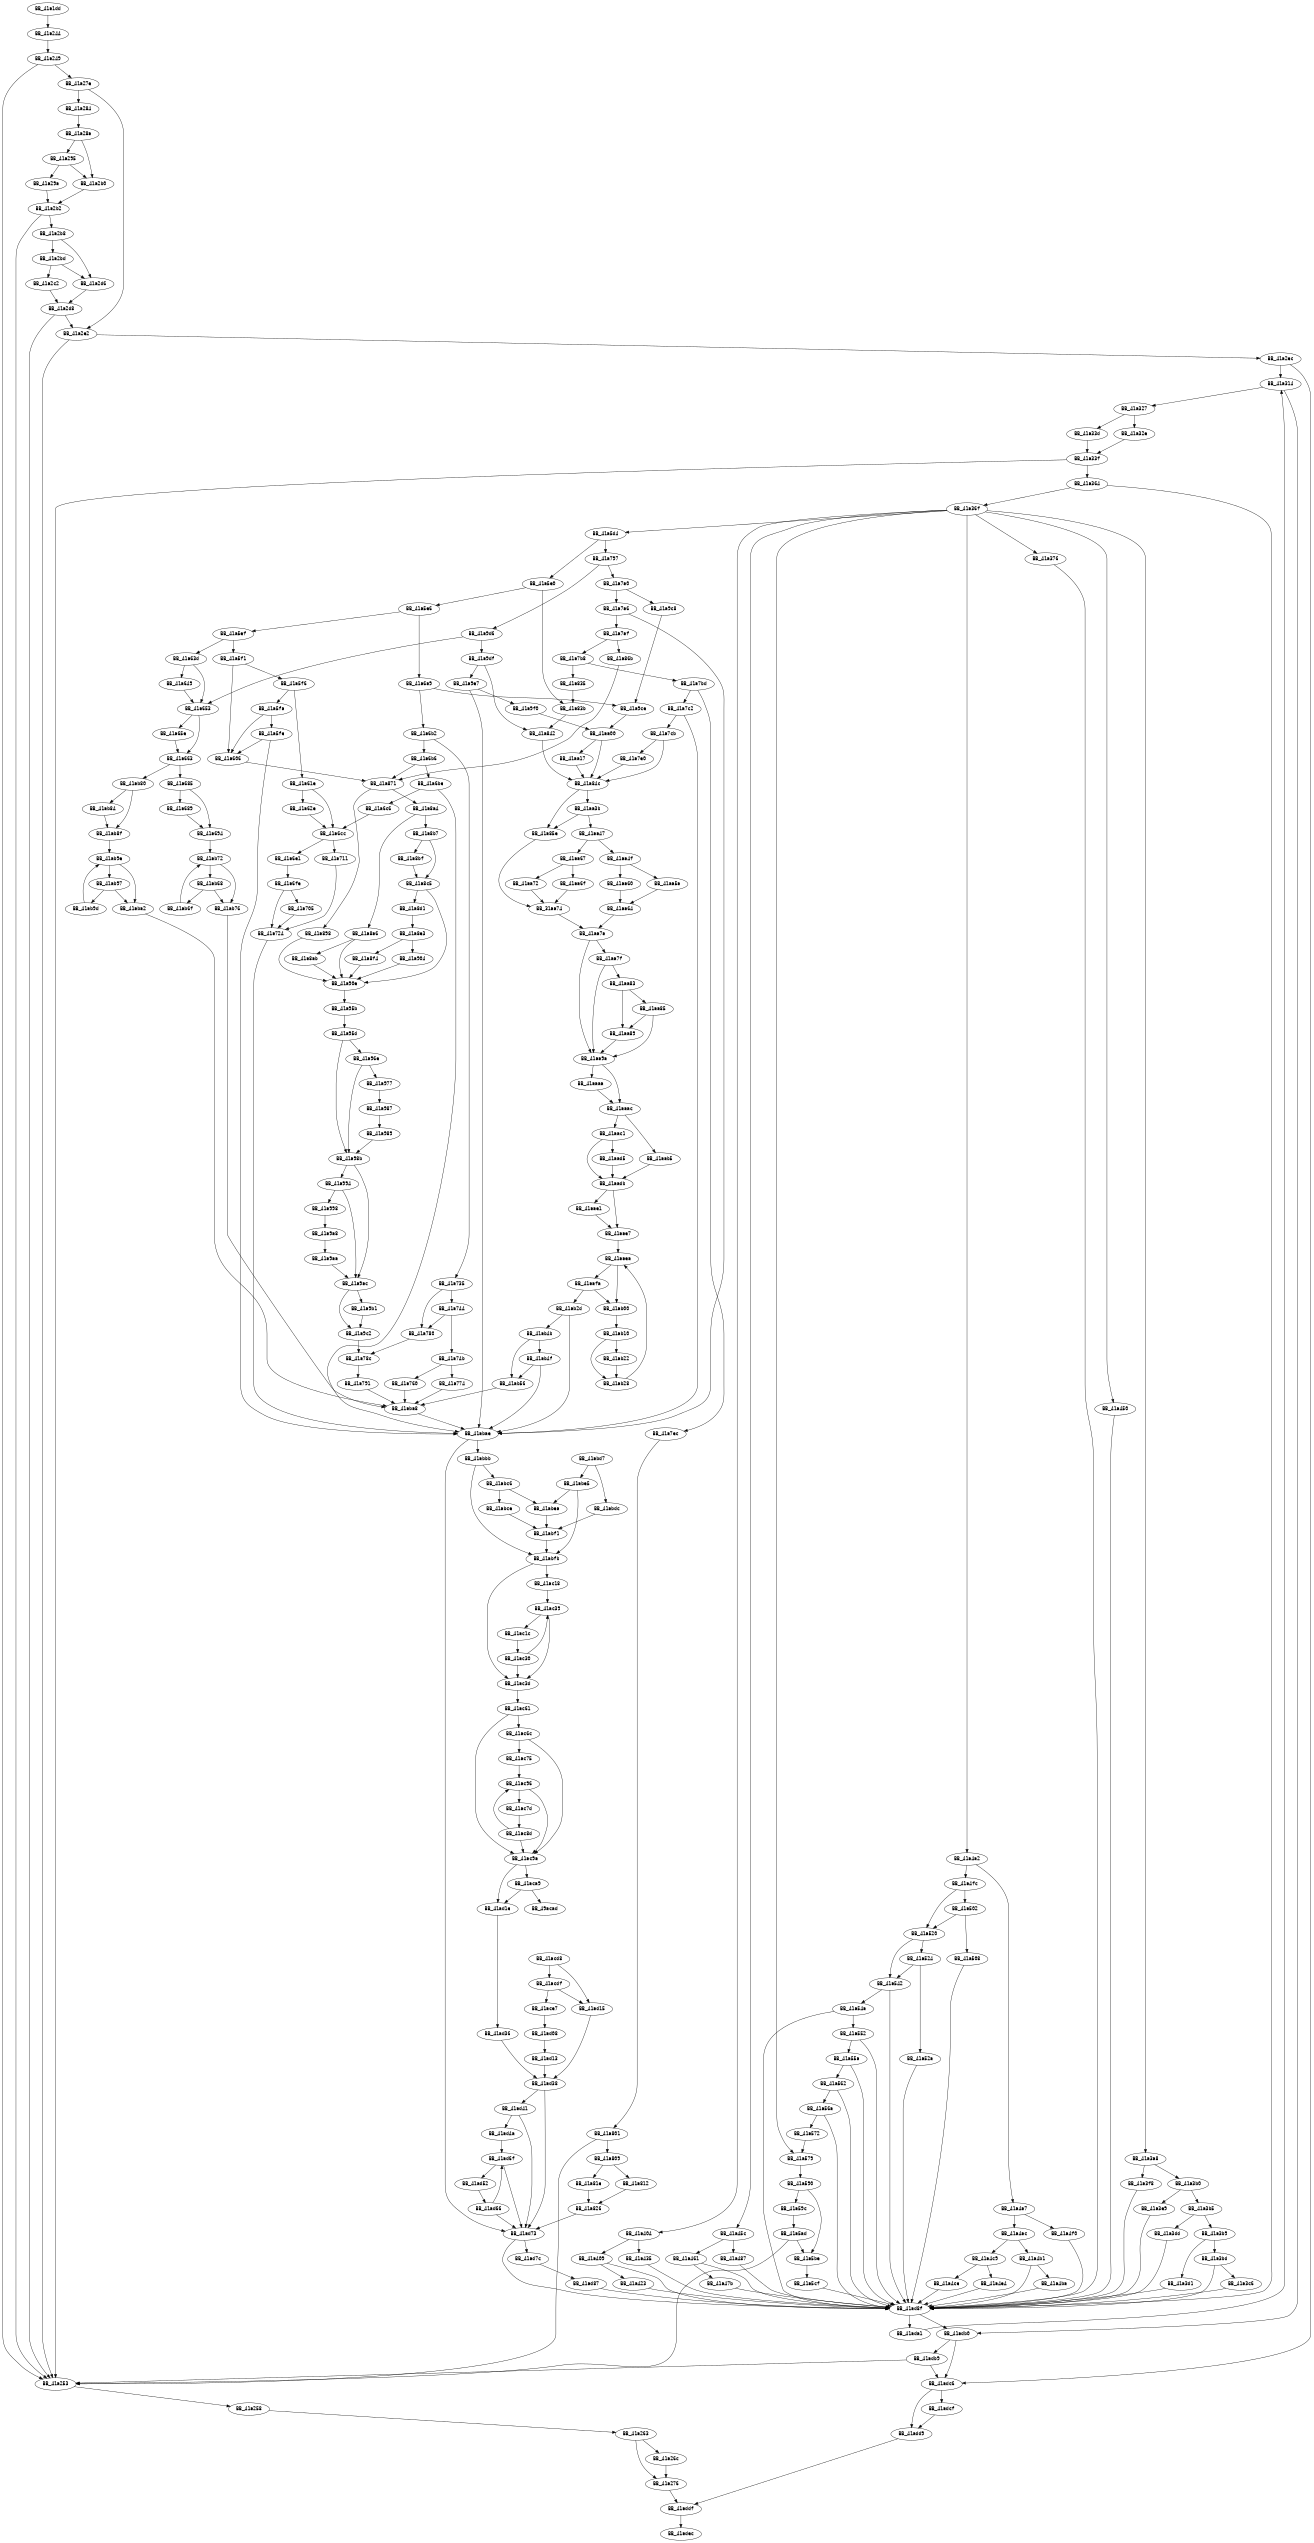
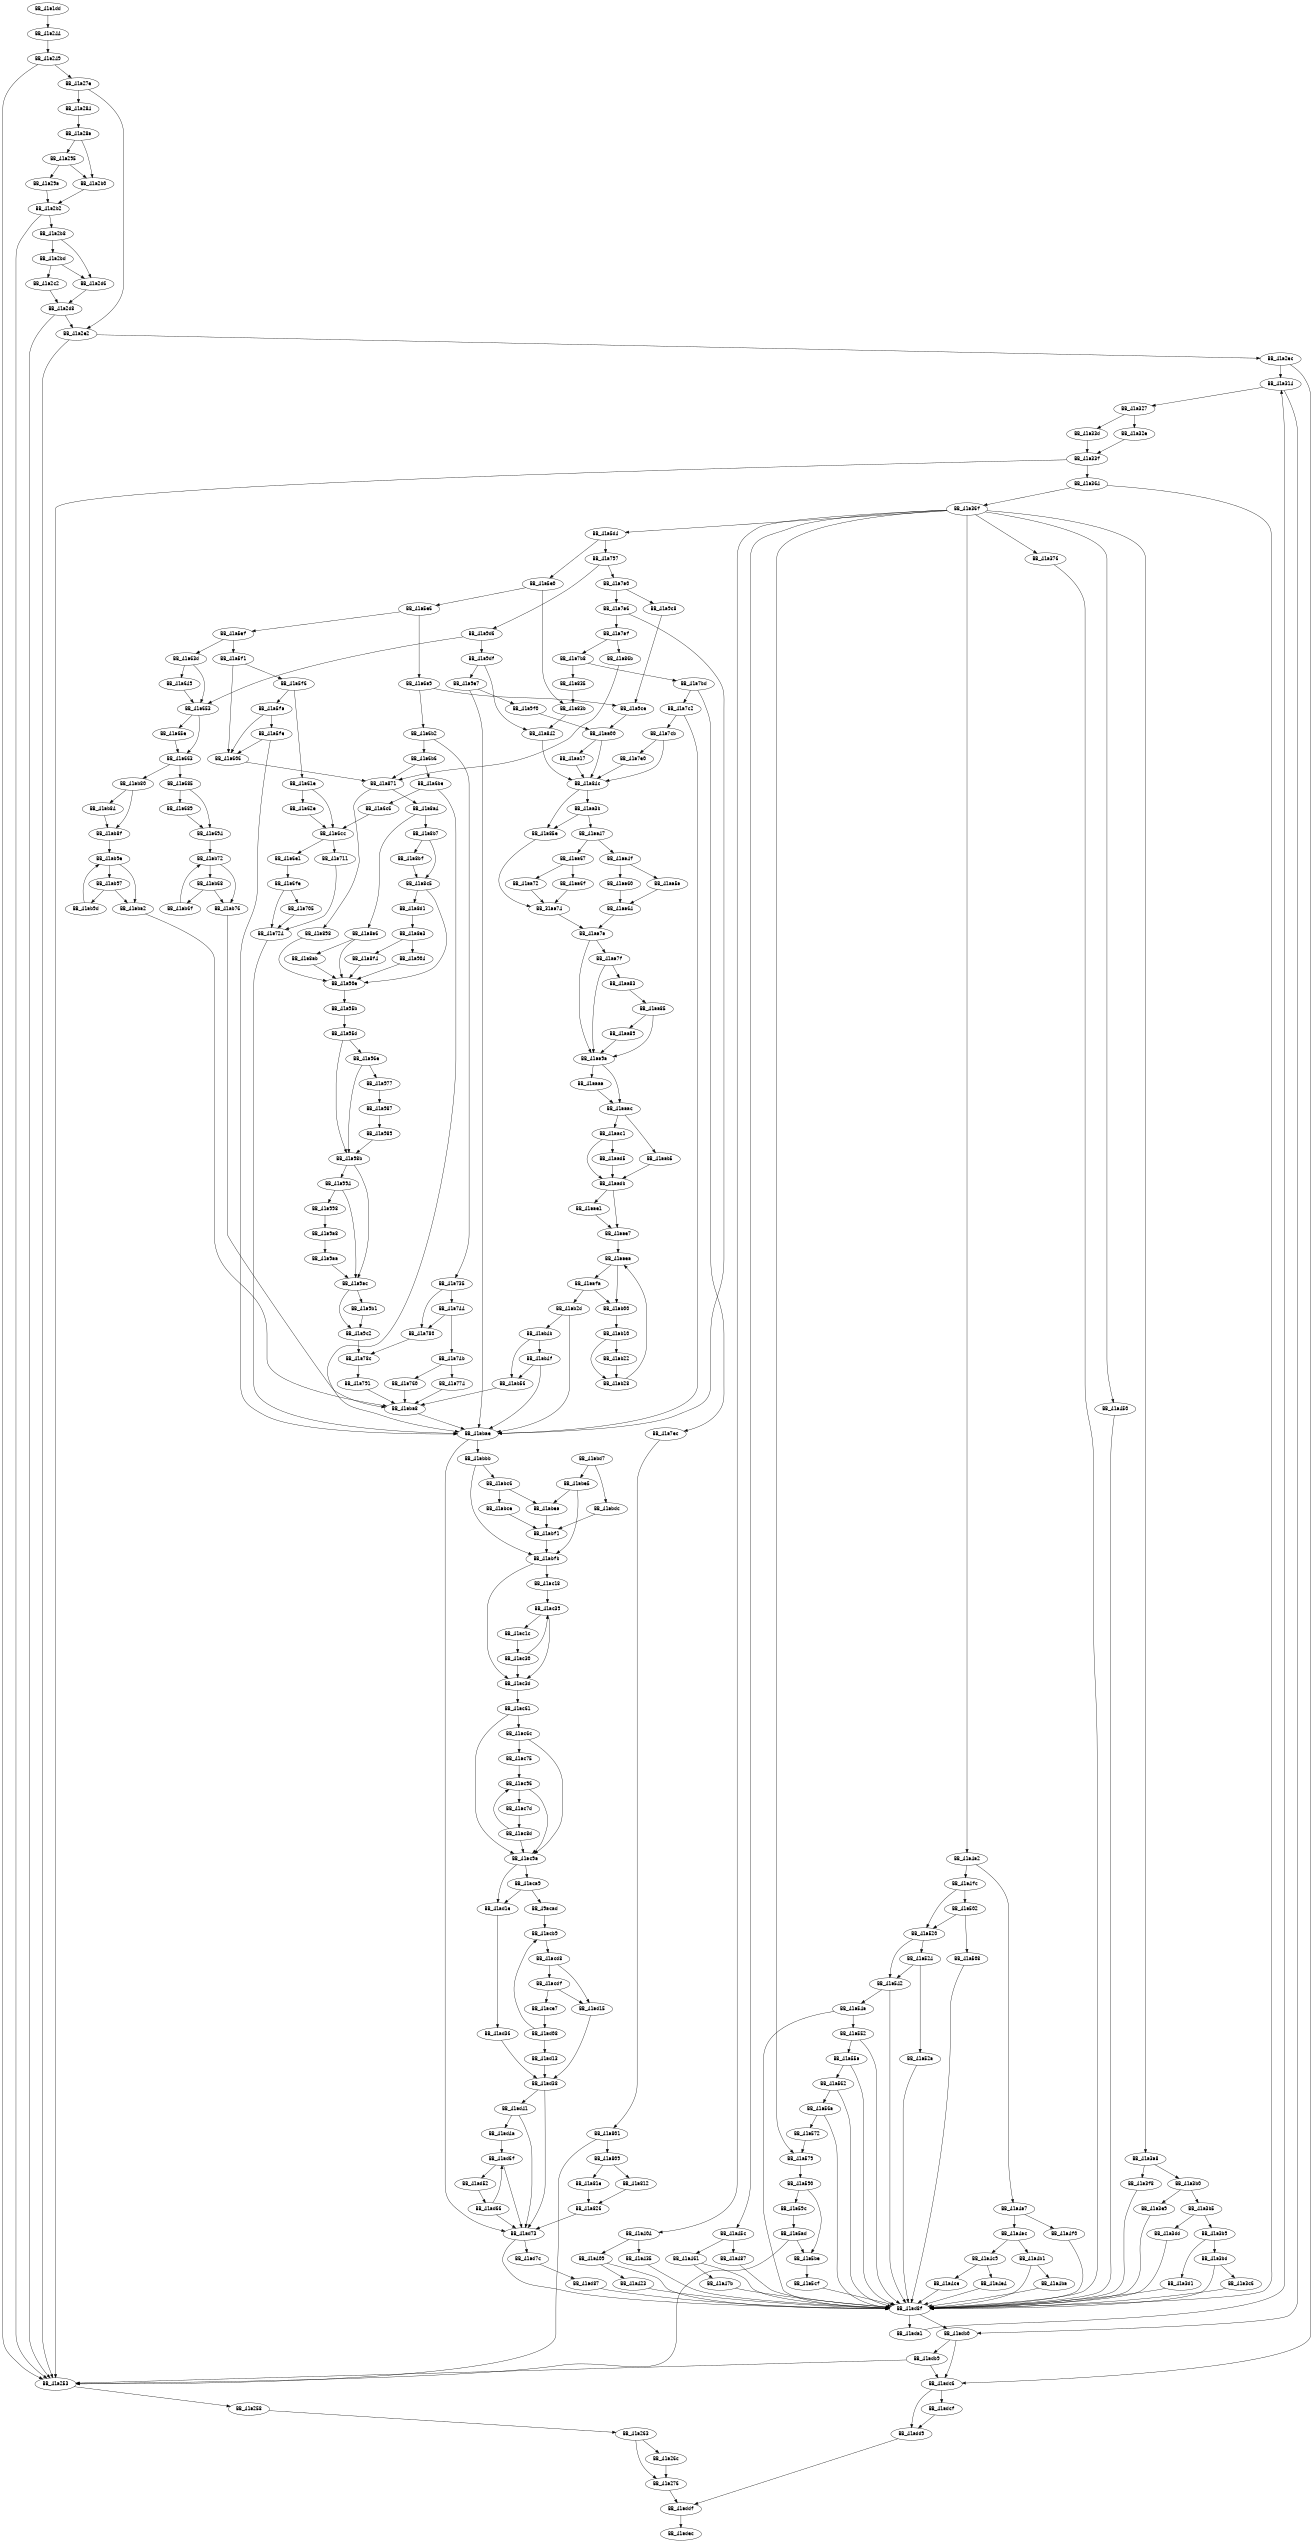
(623, 1007) -> none
none -> (545, 1934)
